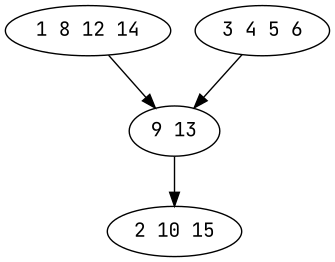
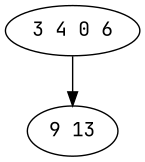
(88, 31) -> none
(262, 31) -> (73, 31)
(175, 231) -> none
